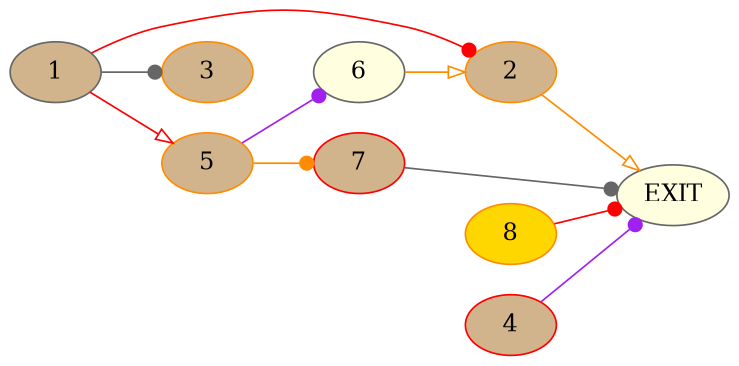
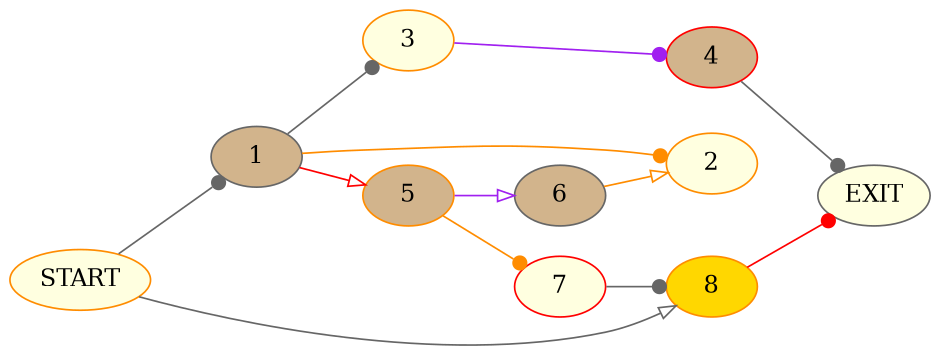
(276, 10) -> (478, 146)
none -> (553, 49)
(207, 72) -> (408, 40)
(359, 72) -> (560, 196)
(511, 72) -> (712, 164)
(277, 121) -> (476, 196)
(584, 127) -> none
(359, 163) -> (560, 287)
(504, 178) -> (629, 287)
(585, 266) -> (787, 121)
none -> (80, 280)
